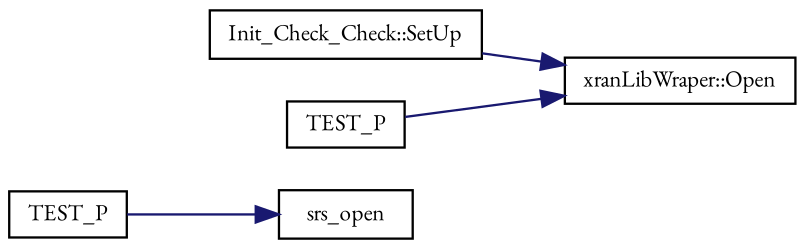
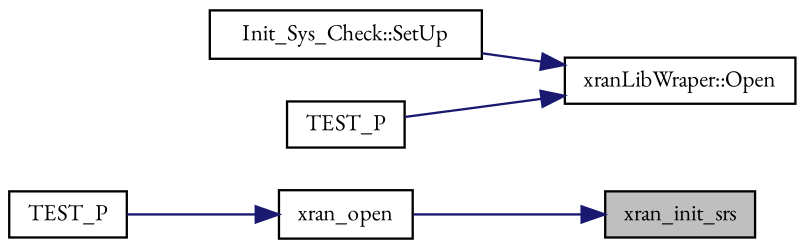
(346, 35) -> (346, 35)
(346, 214) -> (346, 214)
none -> (680, 214)
